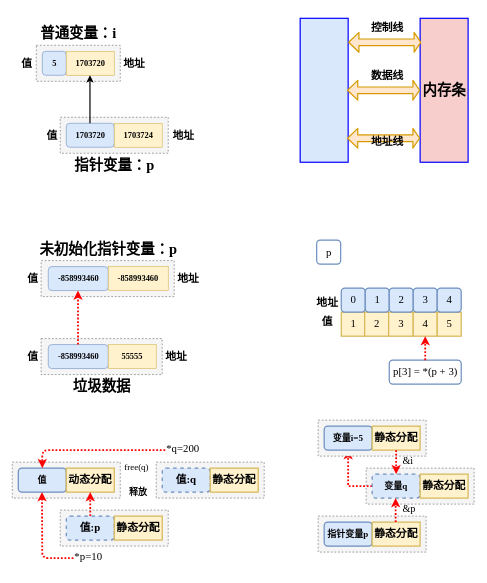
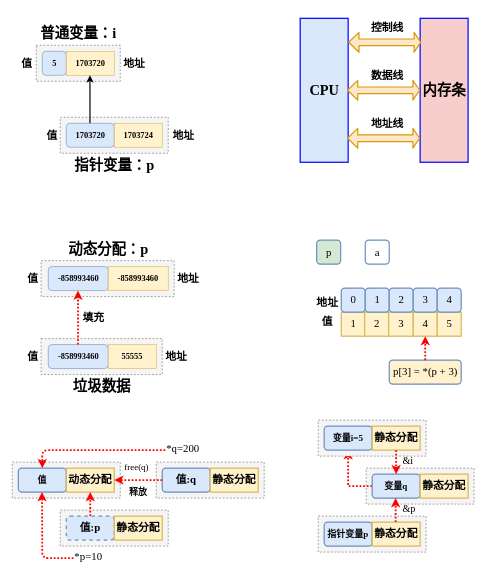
none -> (324, 90)
(387, 141) -> (387, 123)
(109, 249) -> (109, 249)
(329, 252) -> (329, 252)
none -> (377, 252)
none -> (93, 318)
(425, 372) -> (425, 372)
none -> (143, 480)
(186, 480) -> (186, 480)
(396, 486) -> (396, 486)
